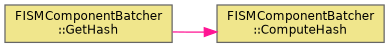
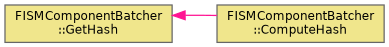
(188, 32) -> (201, 15)
